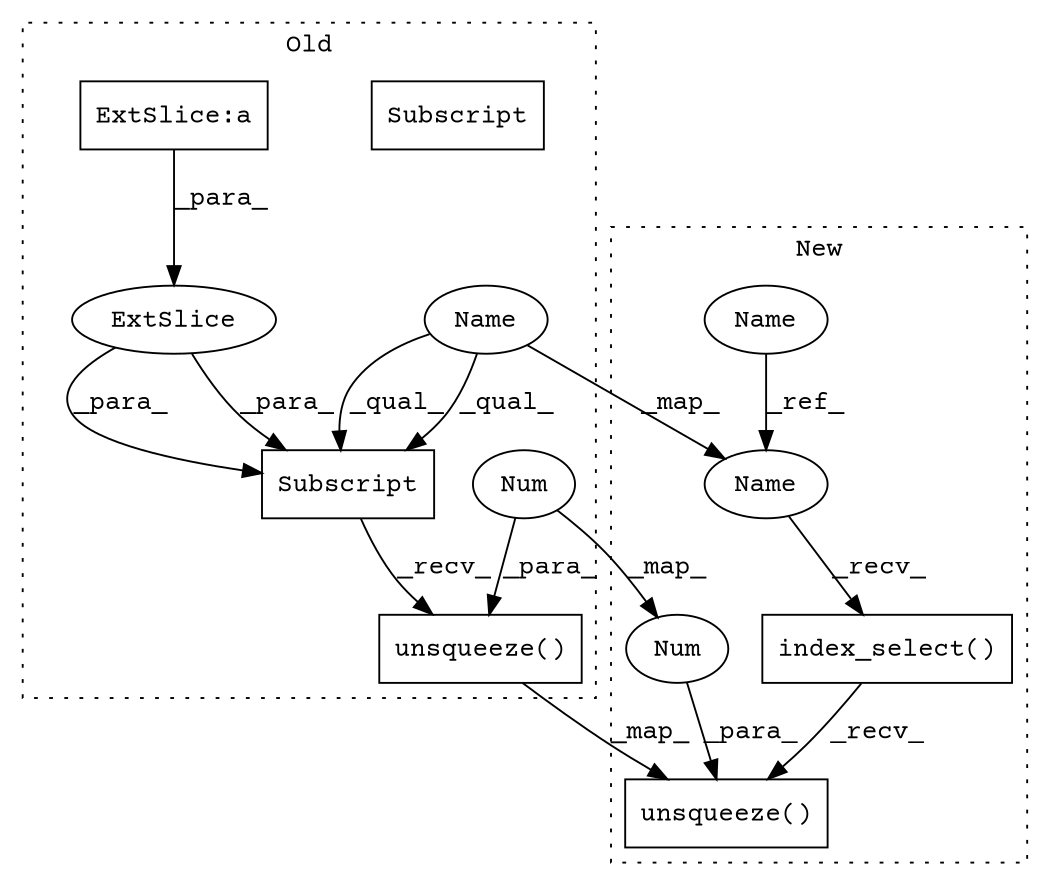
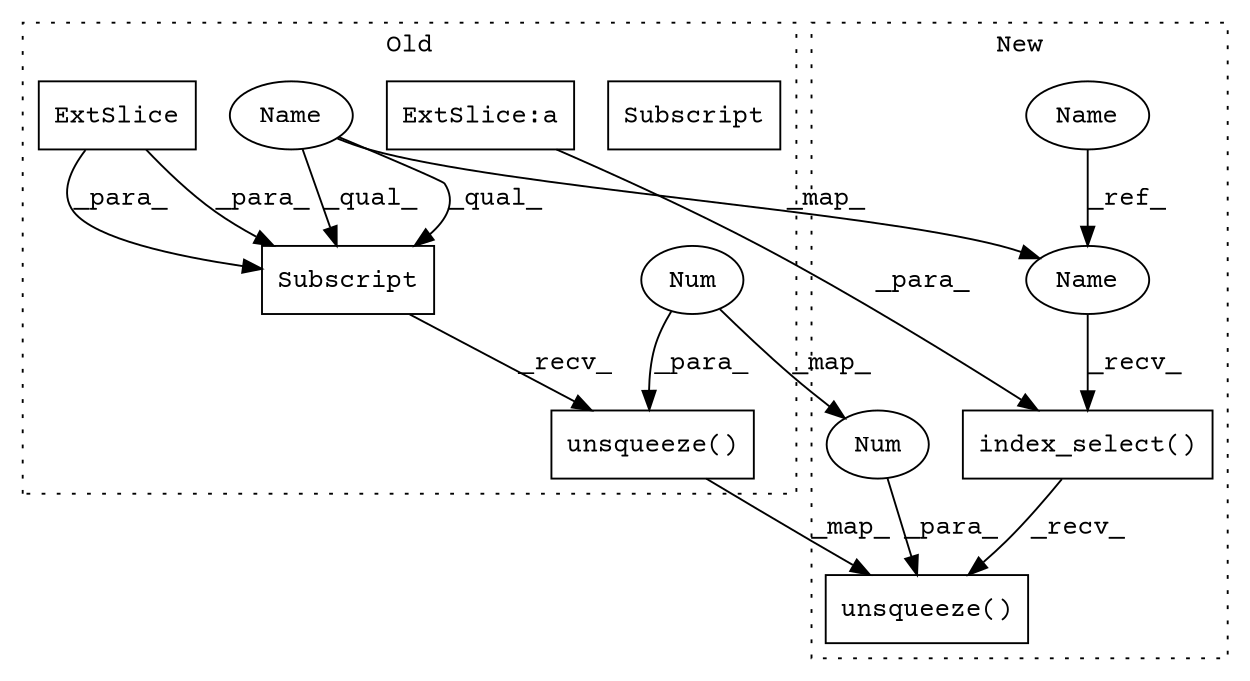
(174, 208) -> (783, 258)
(174, 320) -> (117, 115)
